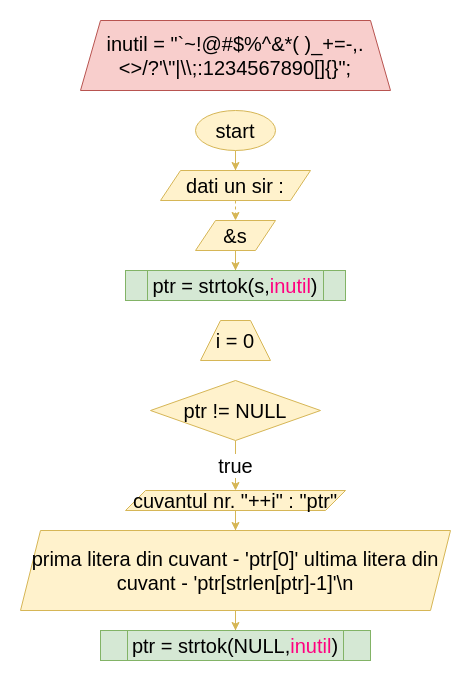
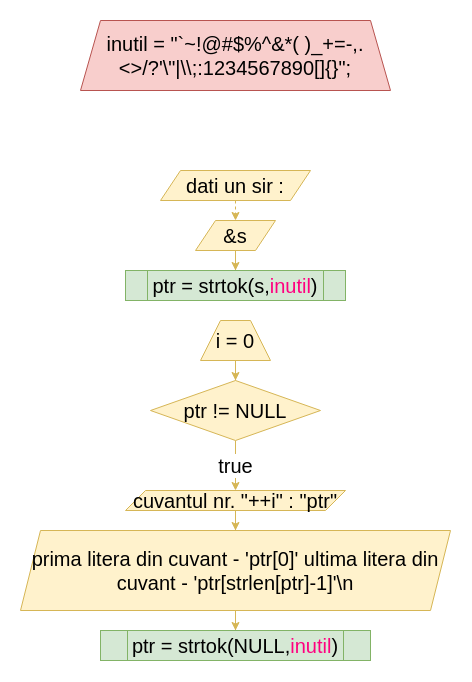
(236, 131) -> none
(236, 165) -> none
none -> (236, 375)
